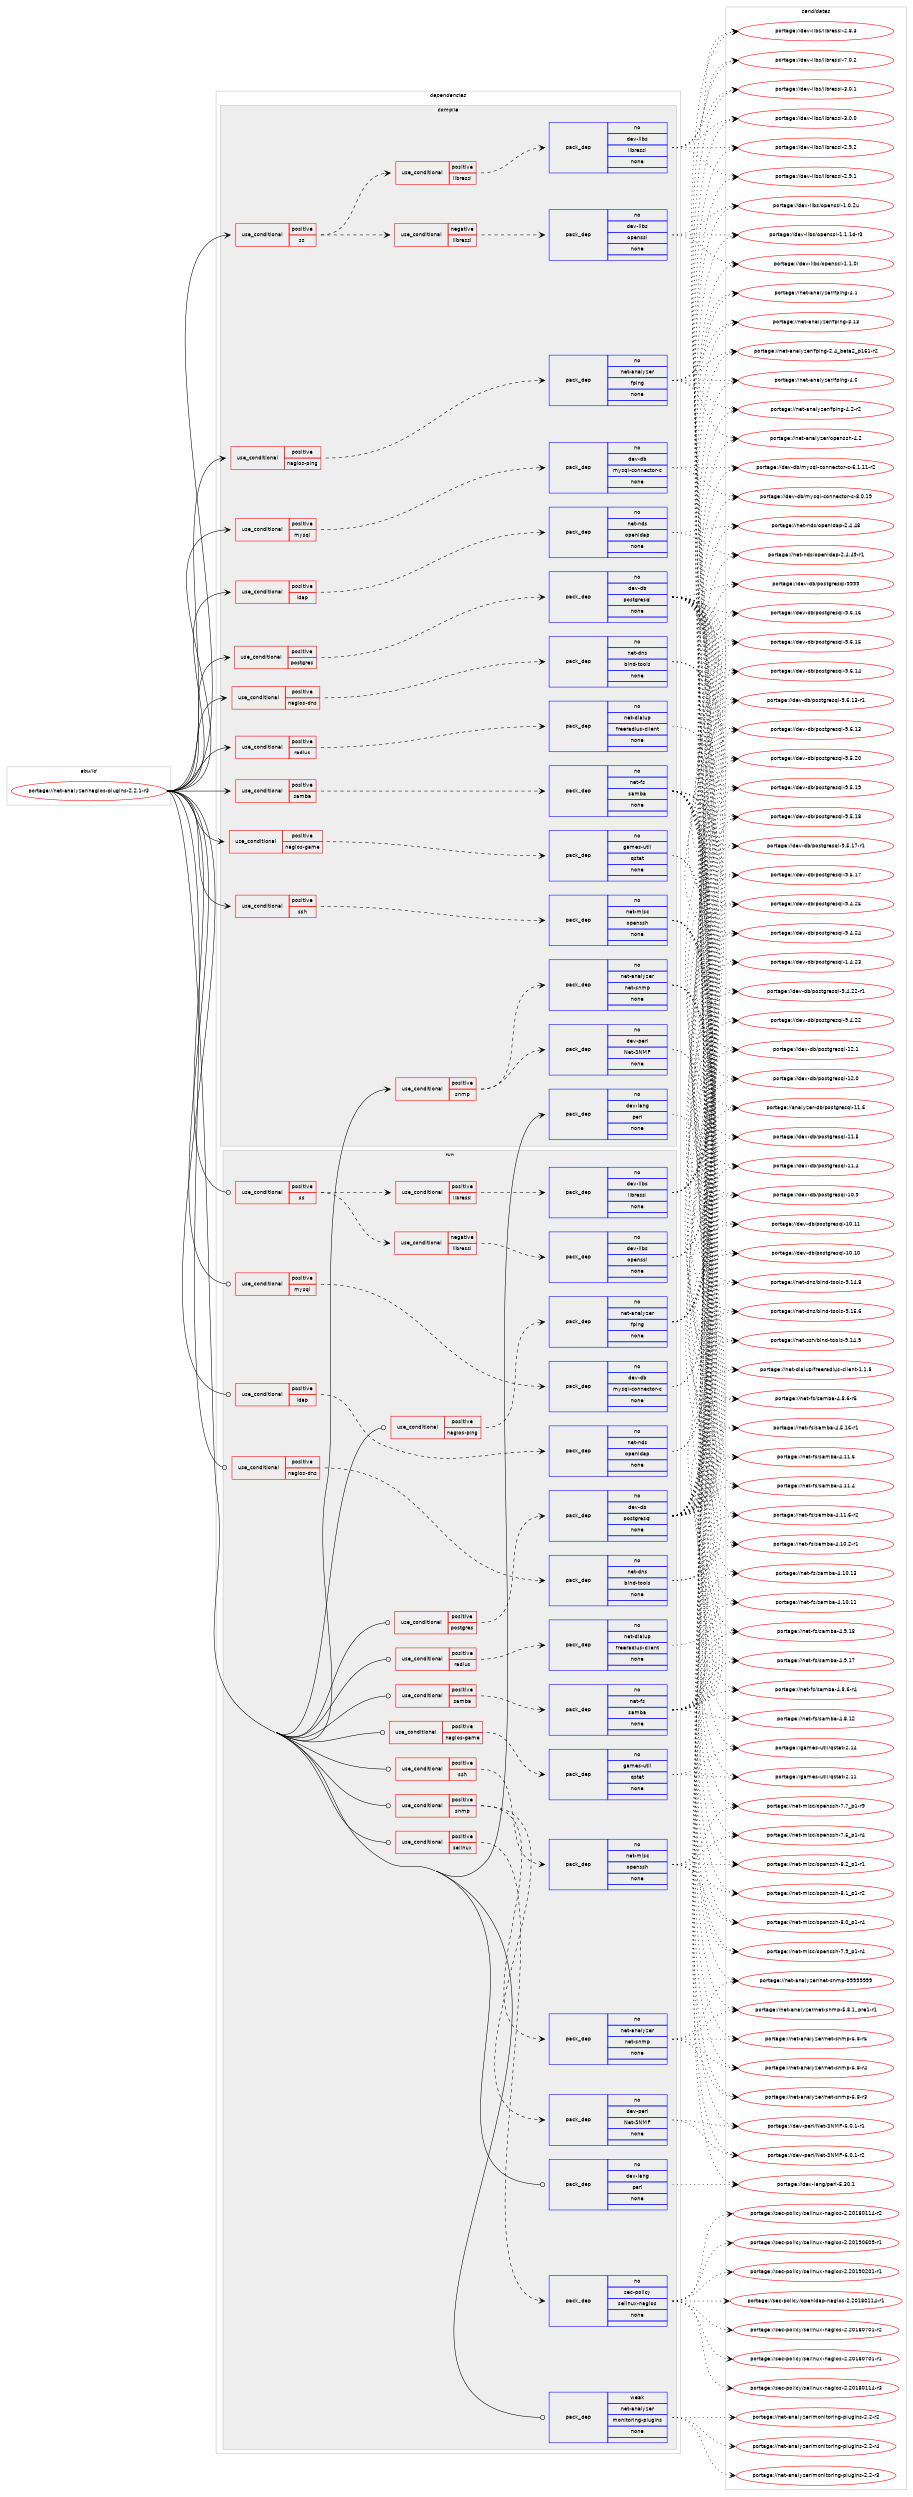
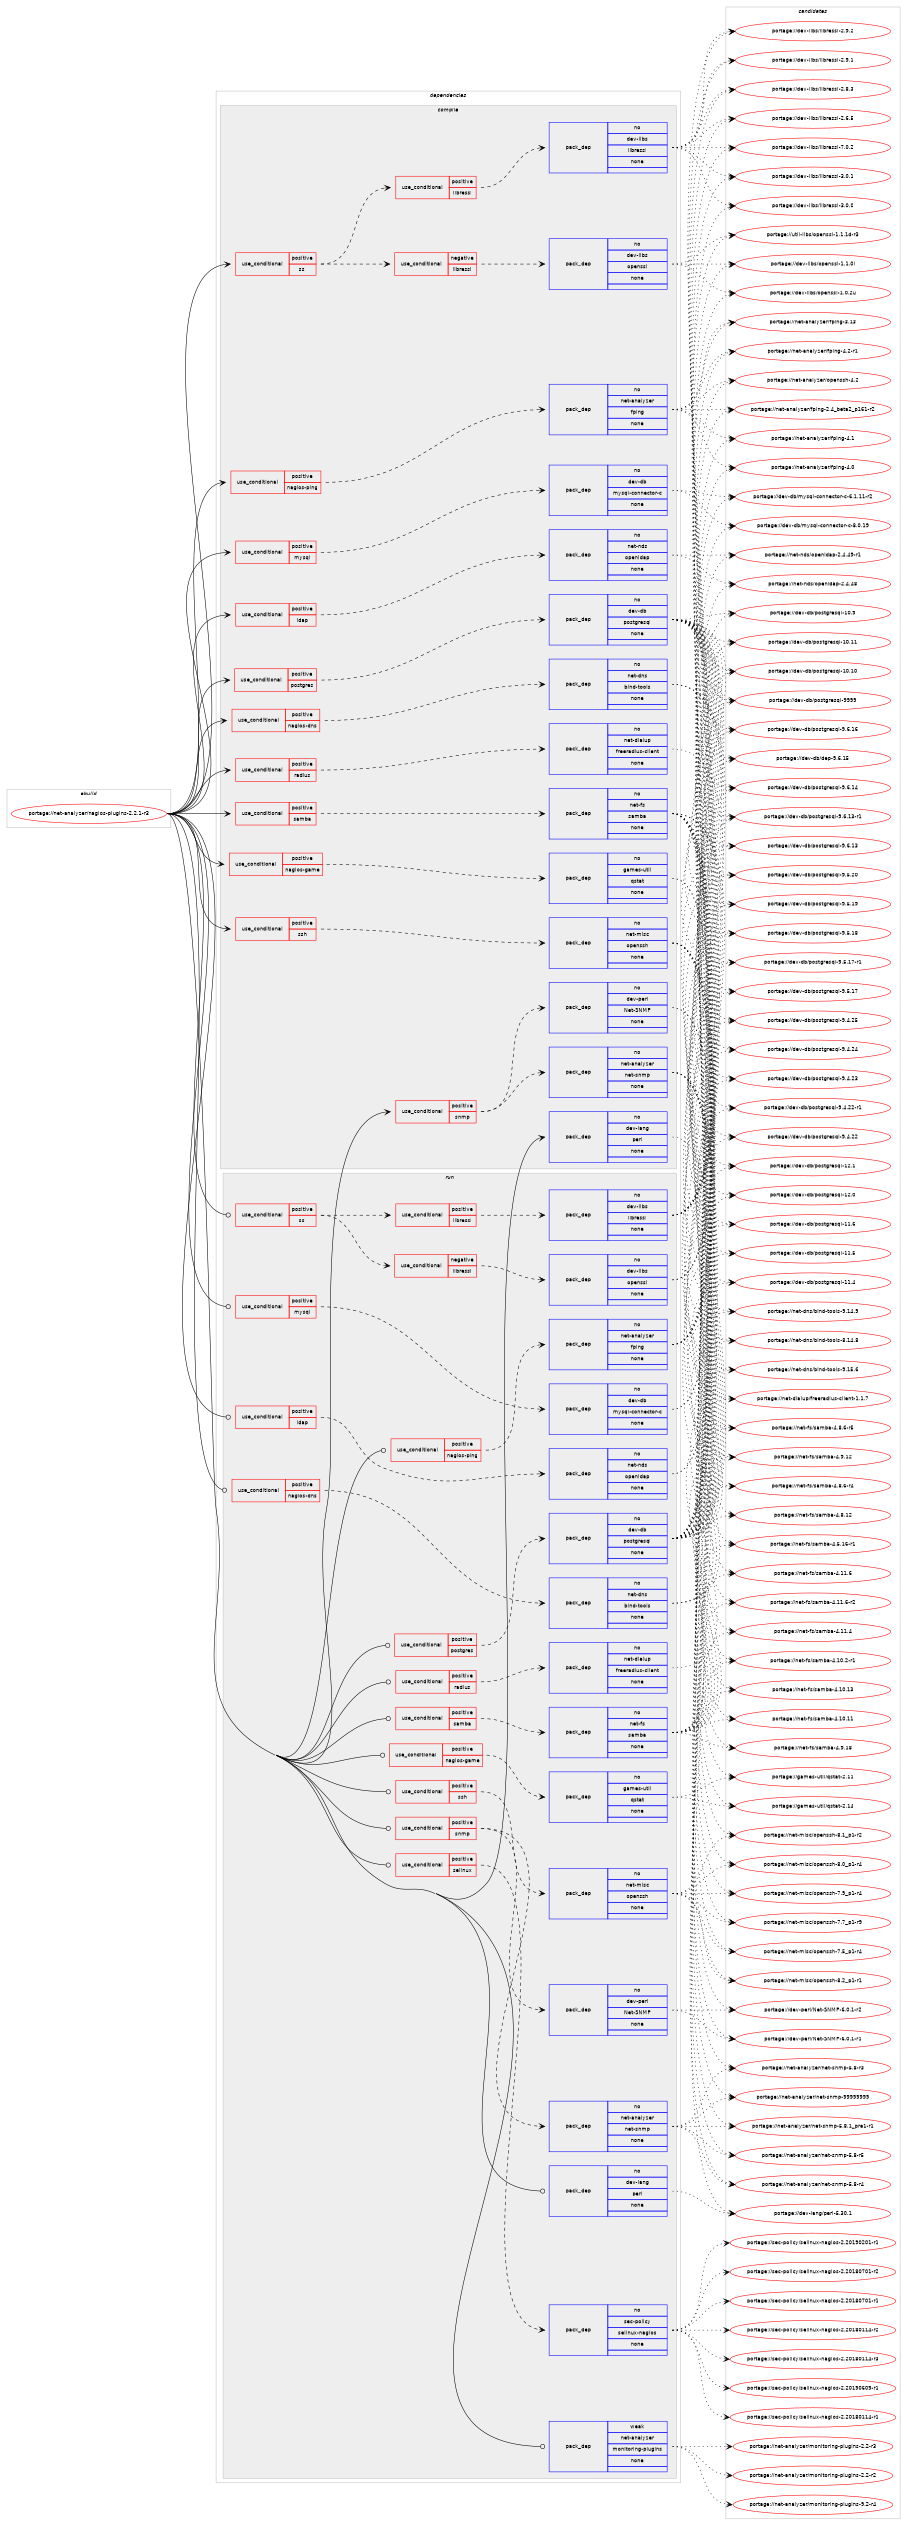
none -> (813, 119)
(816, 235) -> (813, 235)
(816, 410) -> (813, 351)
(816, 642) -> (813, 759)
(816, 962) -> (813, 1079)
(816, 1108) -> (813, 1224)
(816, 1283) -> (813, 1341)
(816, 1341) -> (813, 1312)
(816, 1370) -> (813, 1399)
(816, 1661) -> (813, 1457)
(816, 2301) -> (813, 2417)
(816, 2447) -> (813, 2505)
